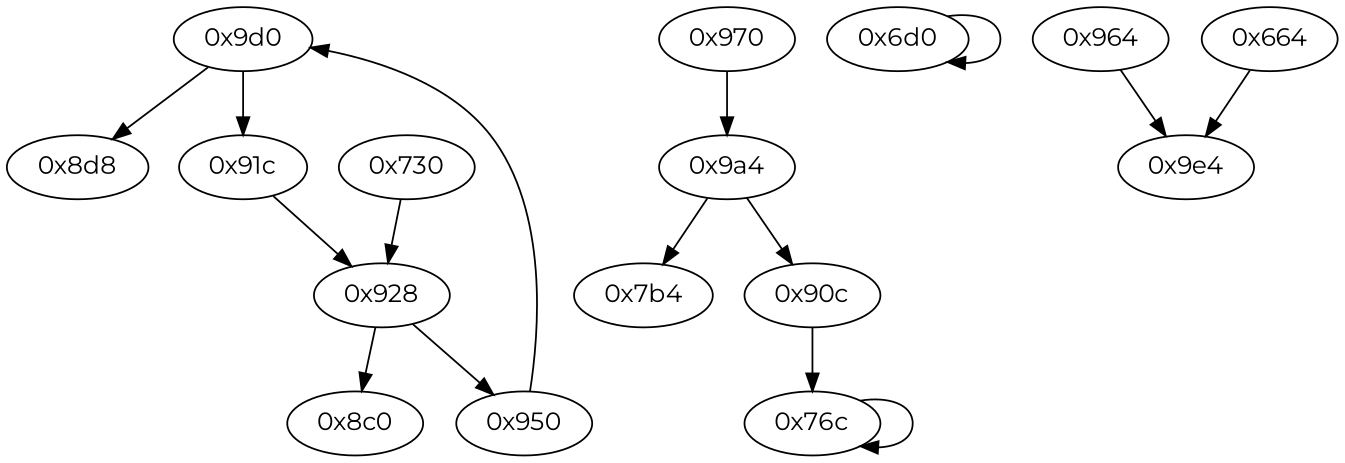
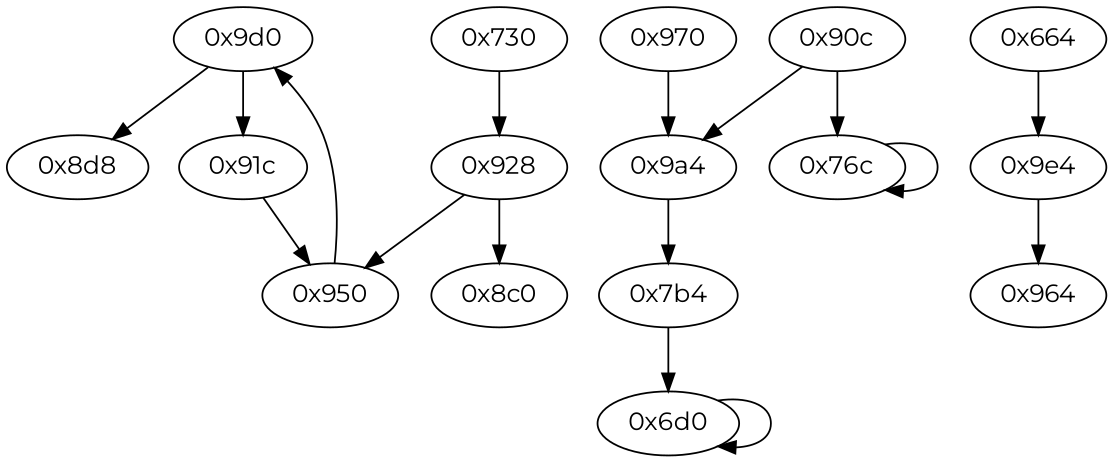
(1138, 95) -> (1038, 223)
(764, 223) -> (760, 98)
(306, 225) -> (281, 223)
none -> (668, 351)
